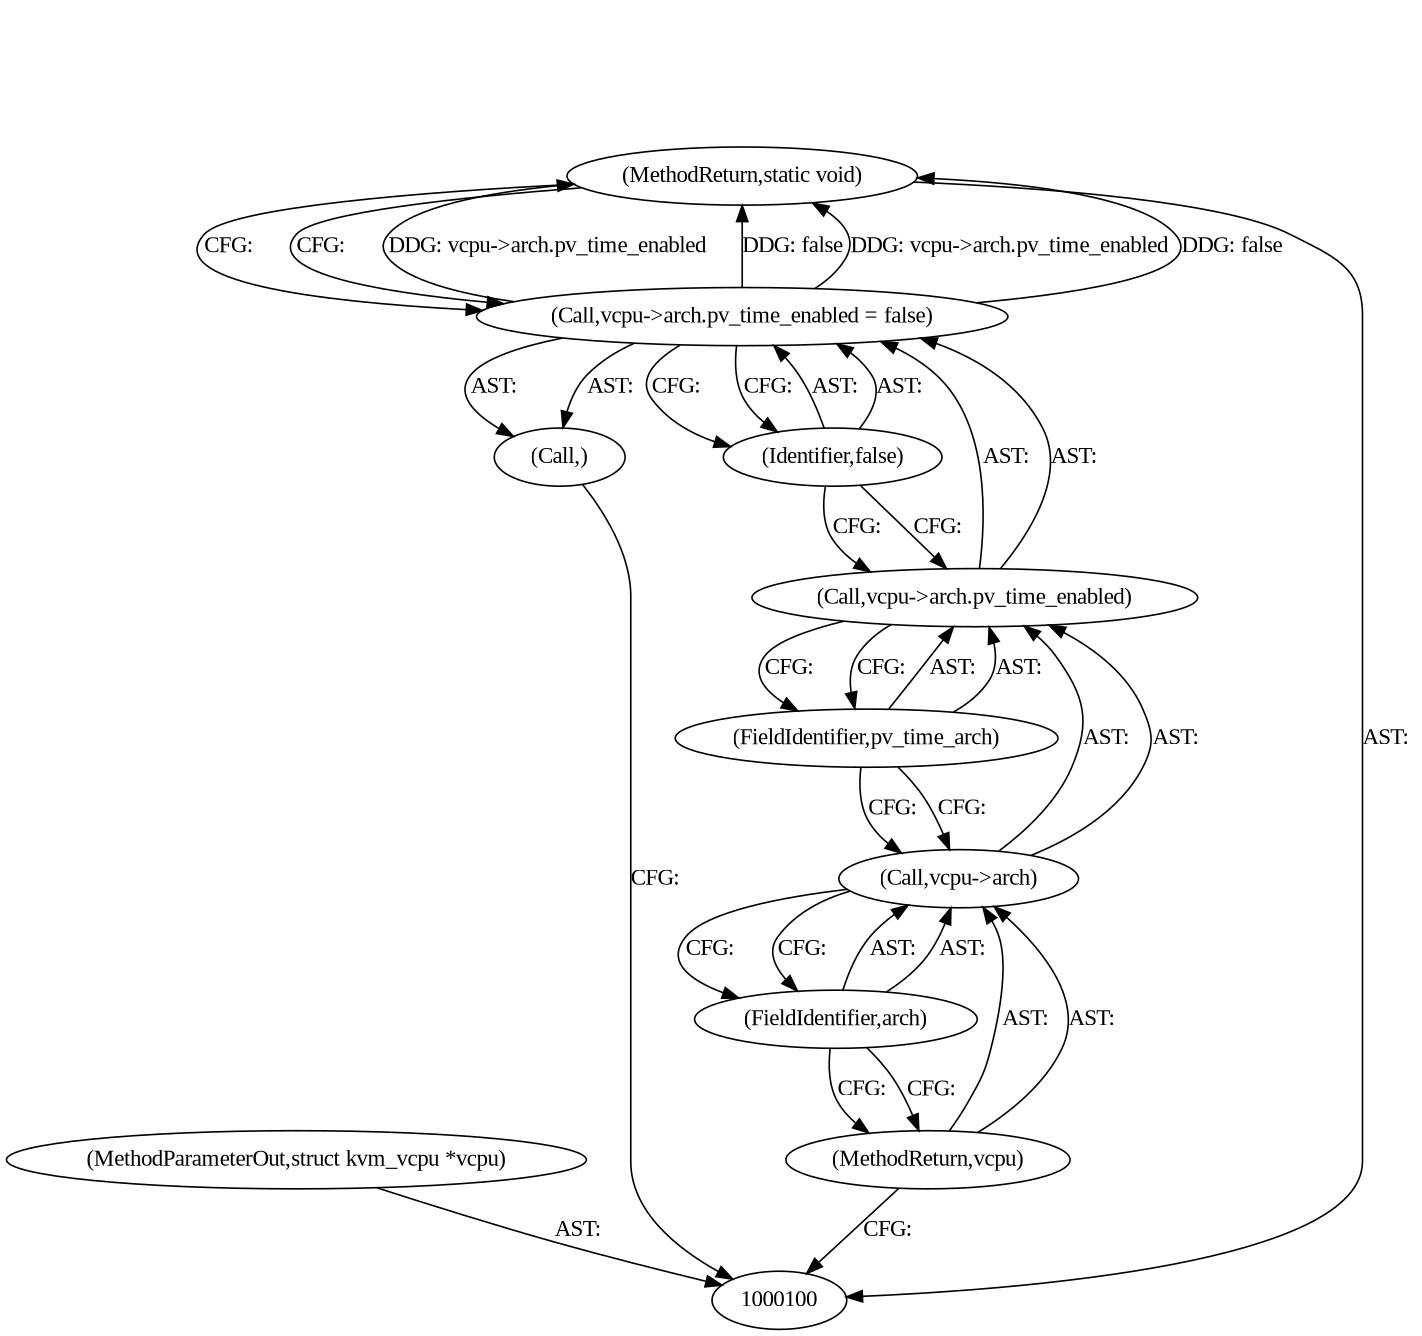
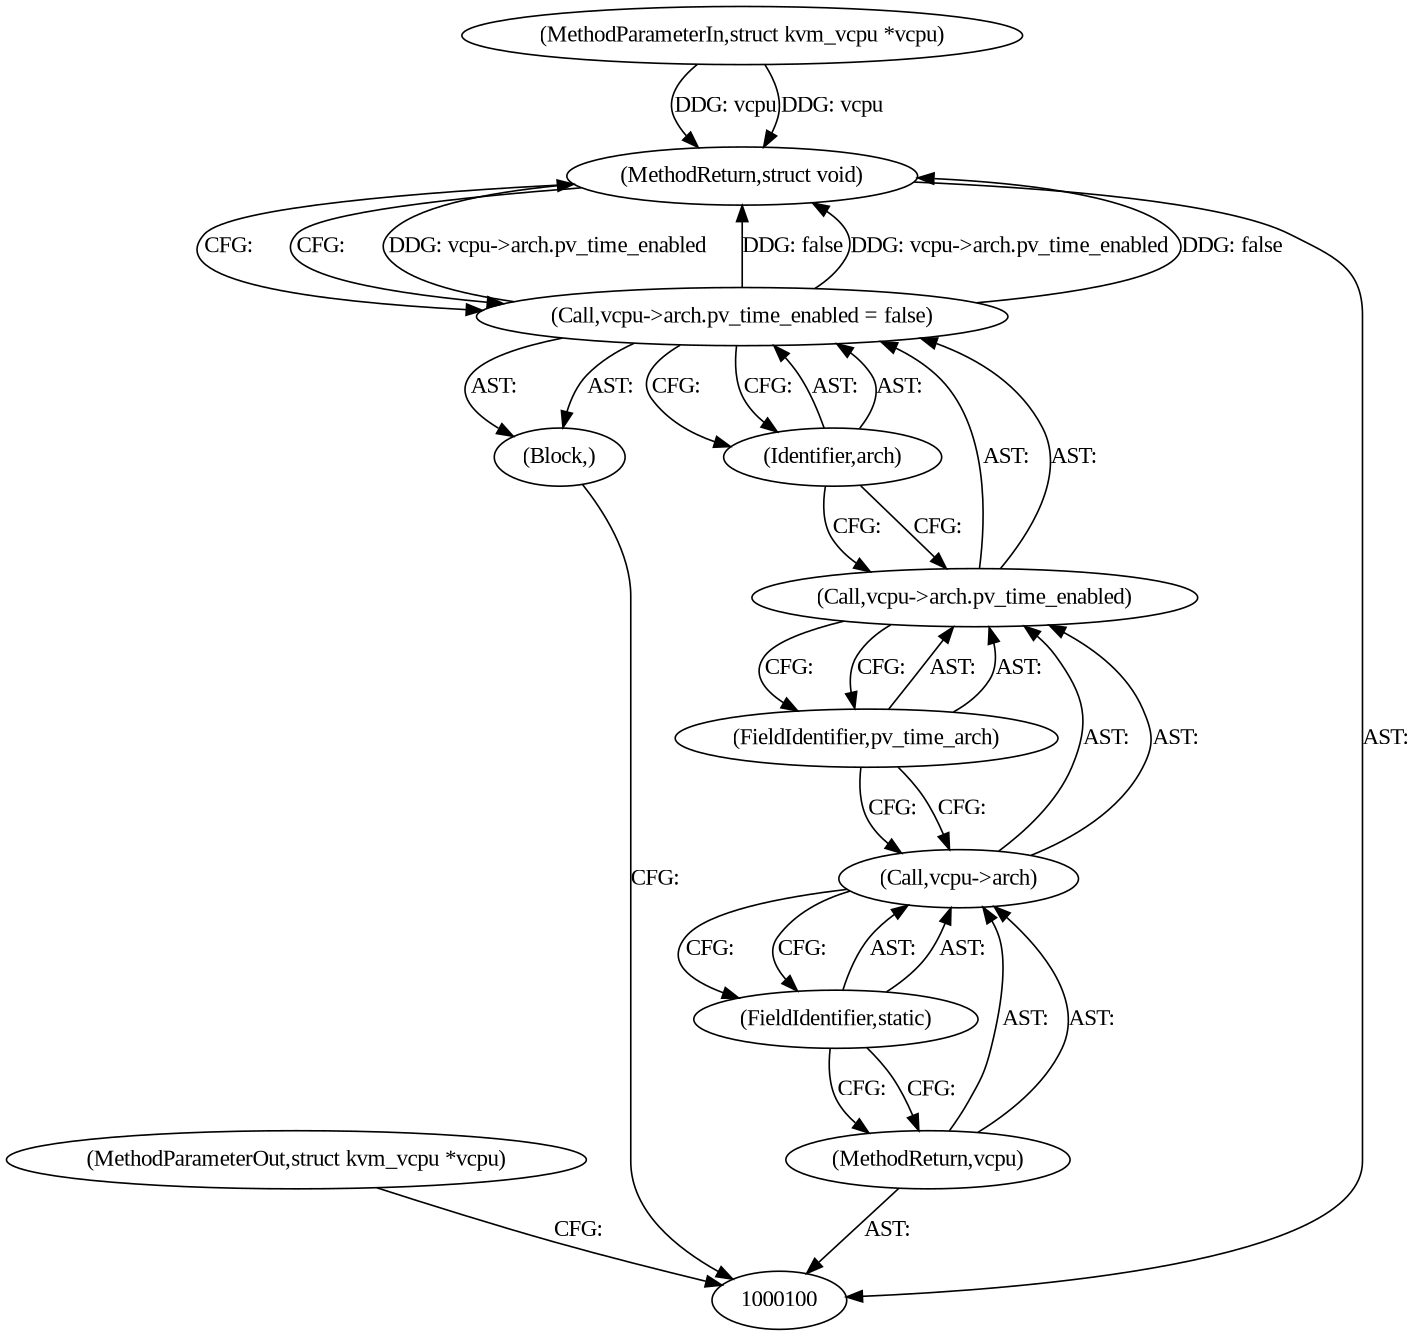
none -> (742, 36)
(742, 176) -> (742, 176)
(560, 457) -> (560, 457)
(833, 457) -> (833, 457)
(836, 1019) -> (836, 1019)
(582, 1230) -> (582, 1230)
(891, 1230) -> (891, 1230)
